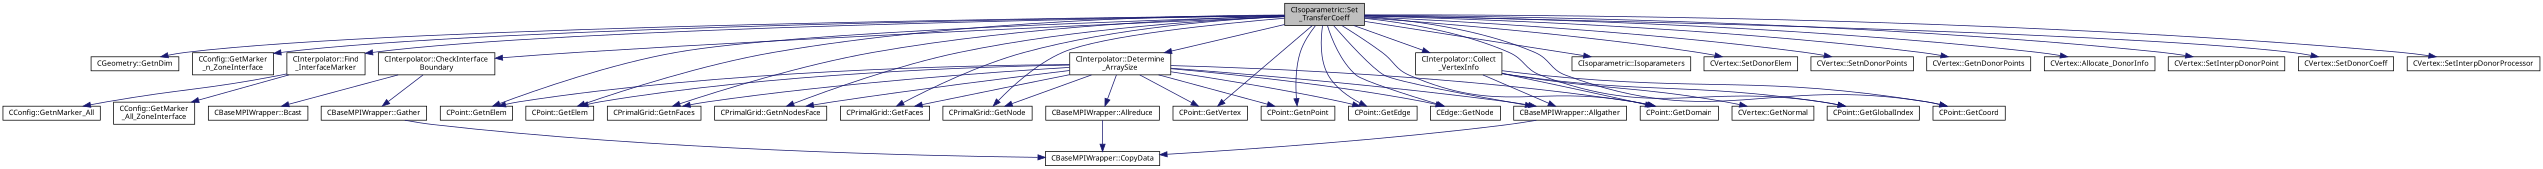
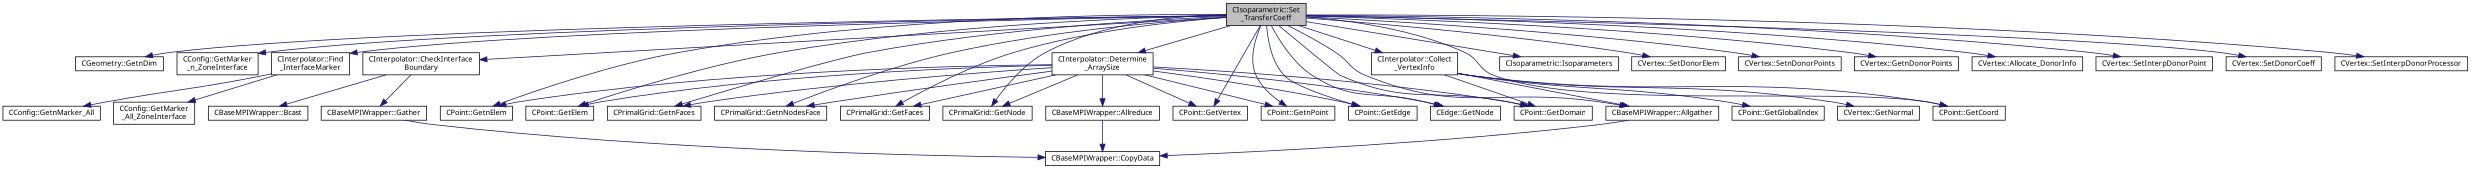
(1526, 66) -> none
(1350, 84) -> none
